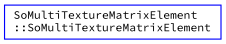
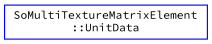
(113, 22) -> (106, 22)
